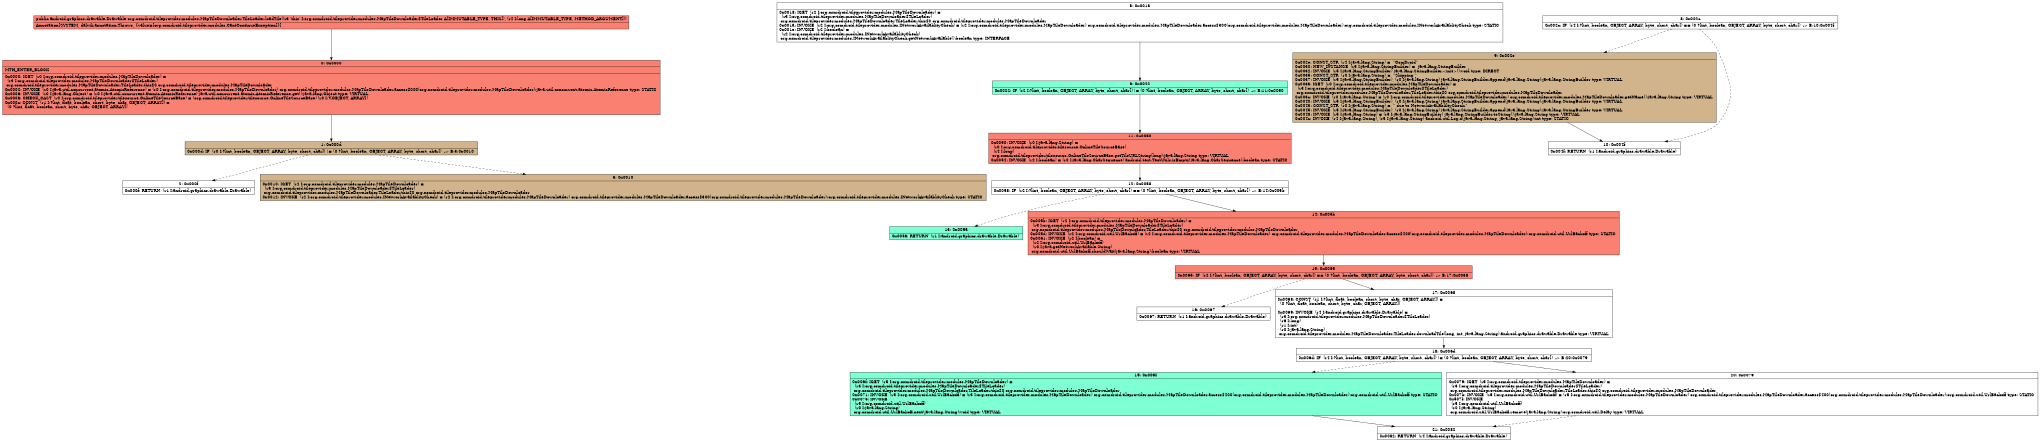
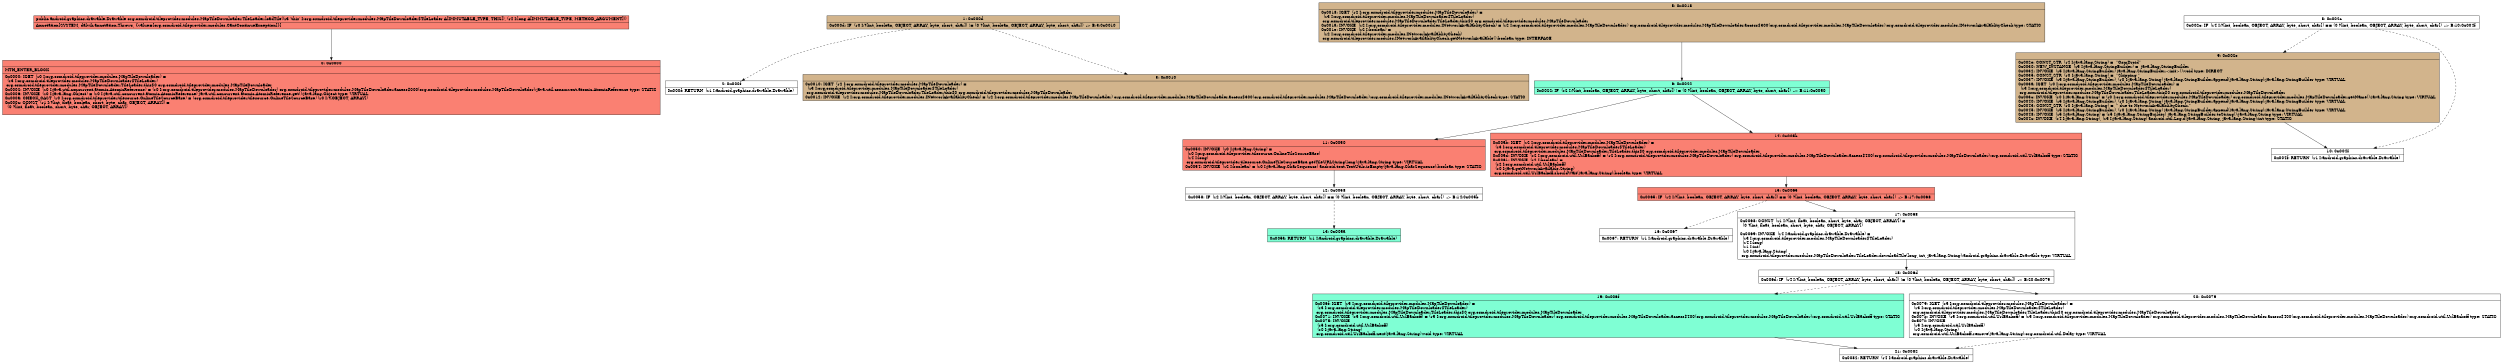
(1140, 22) -> (1682, 22)
(331, 127) -> none
(1199, 202) -> (1721, 113)
(1289, 321) -> (1752, 243)
